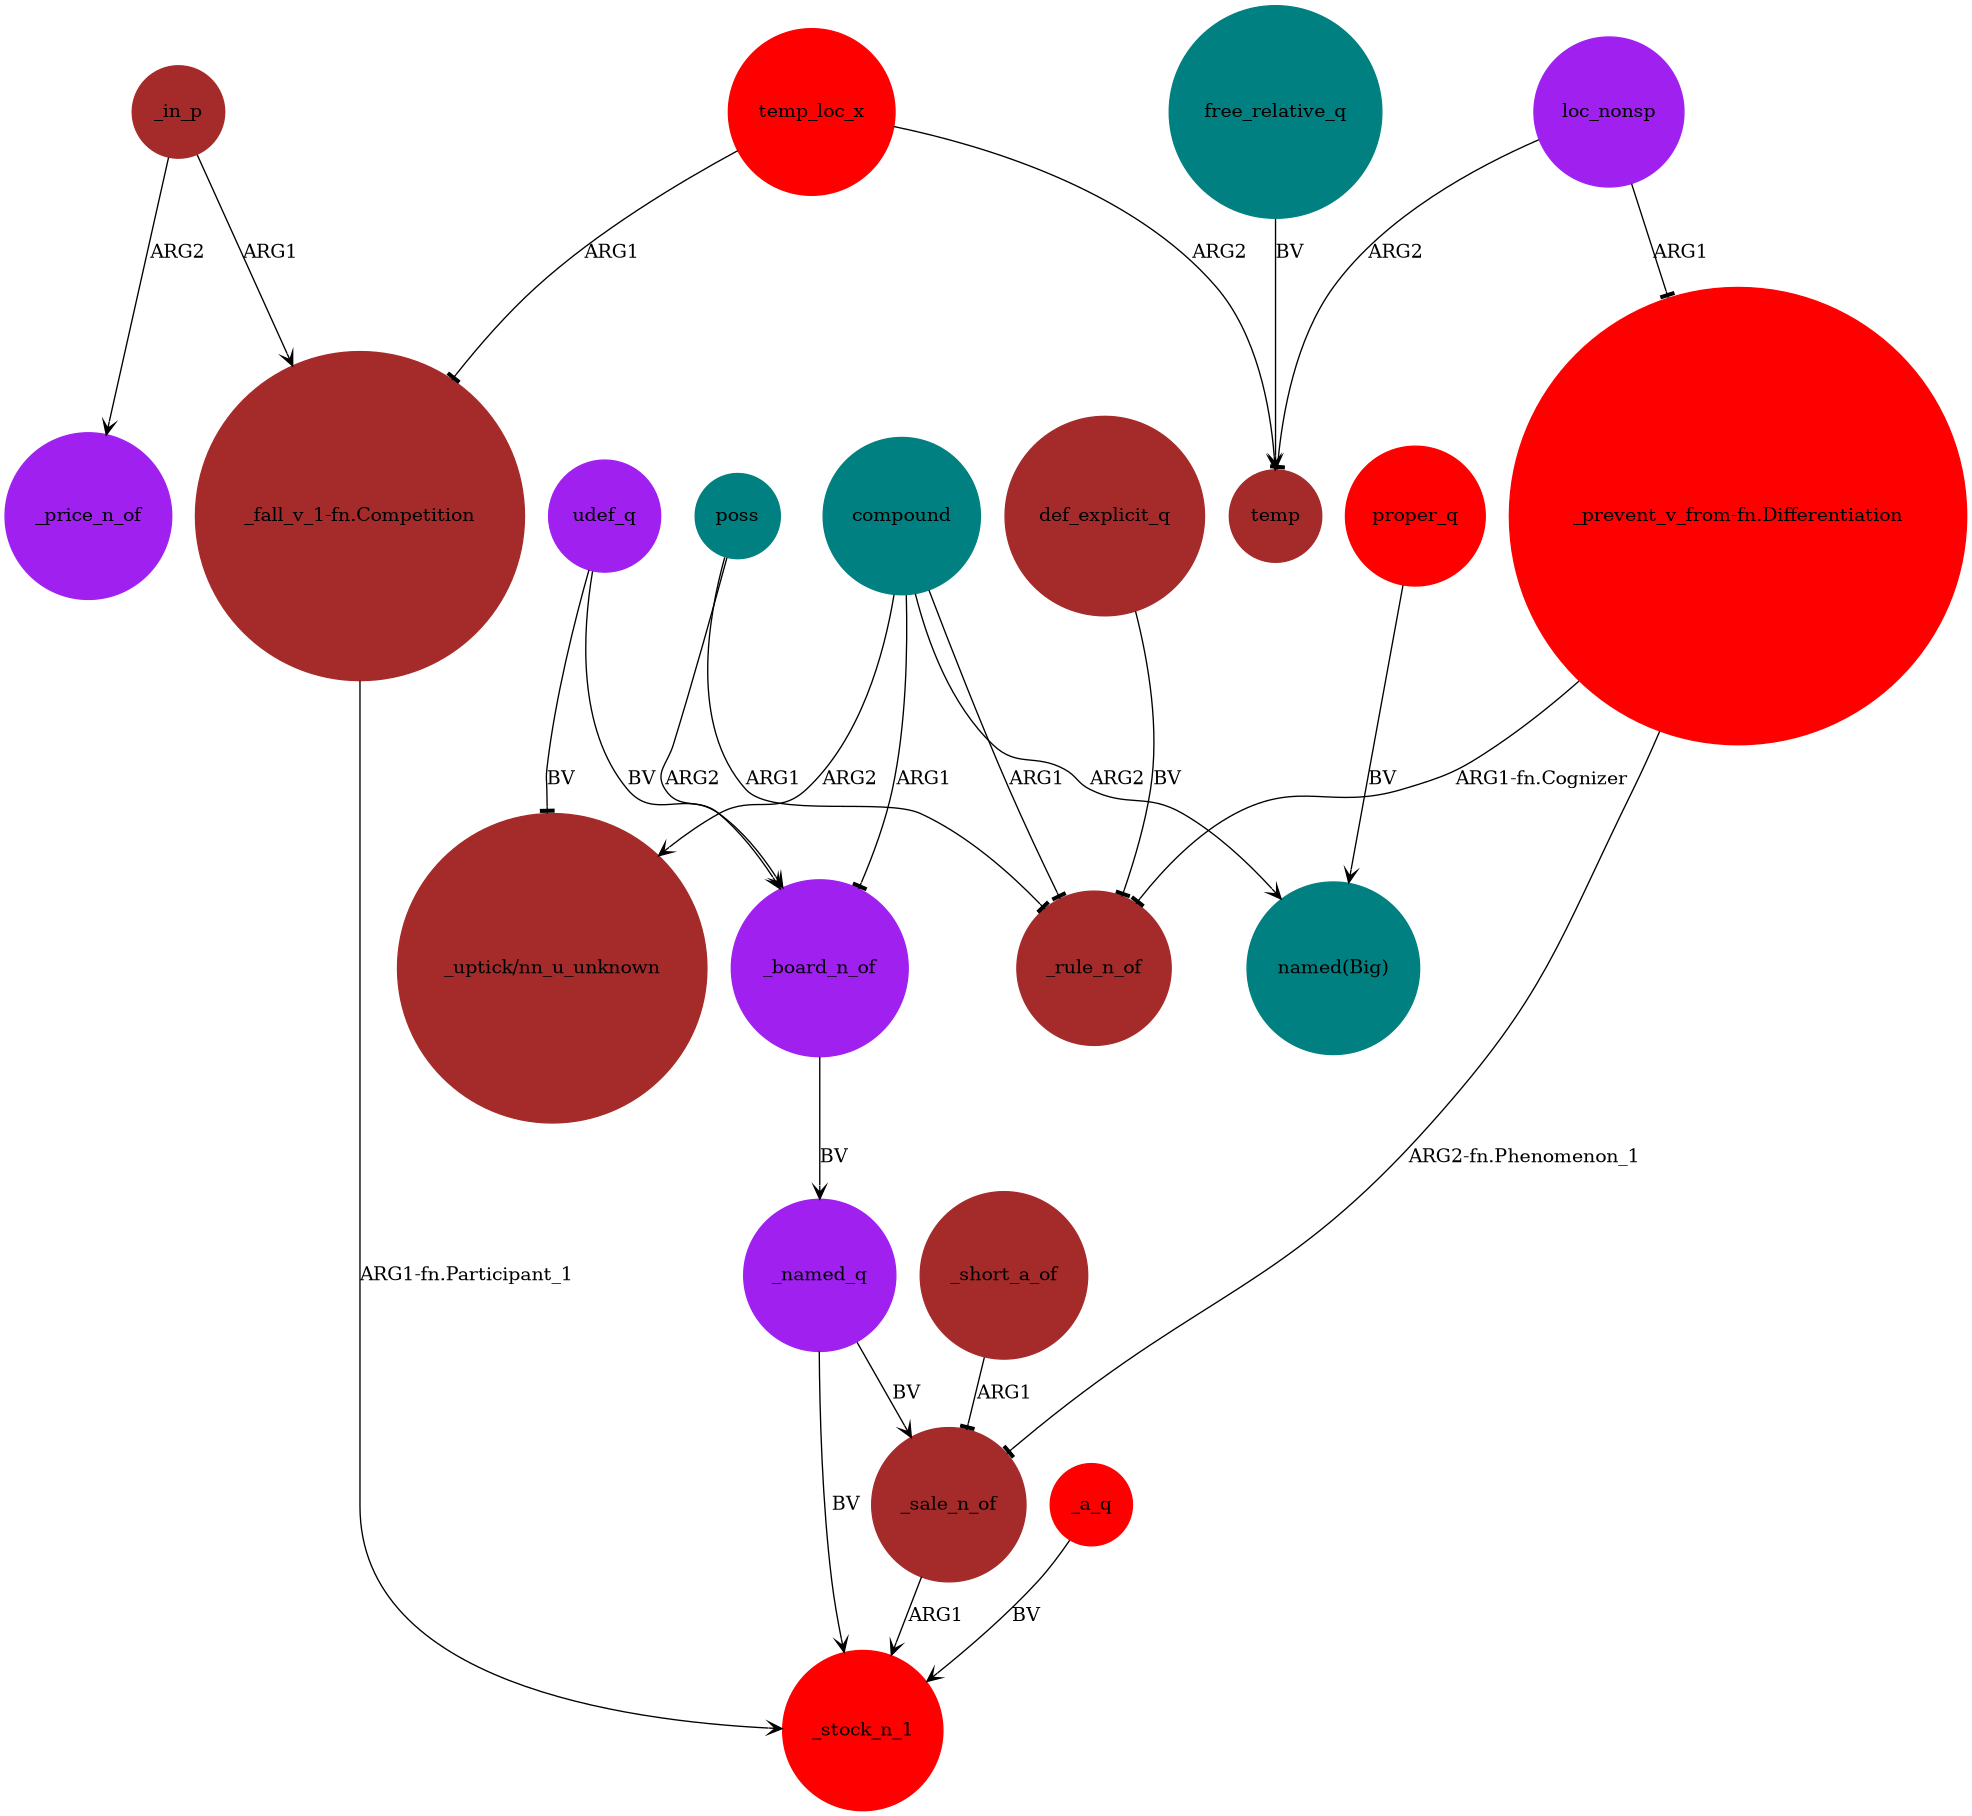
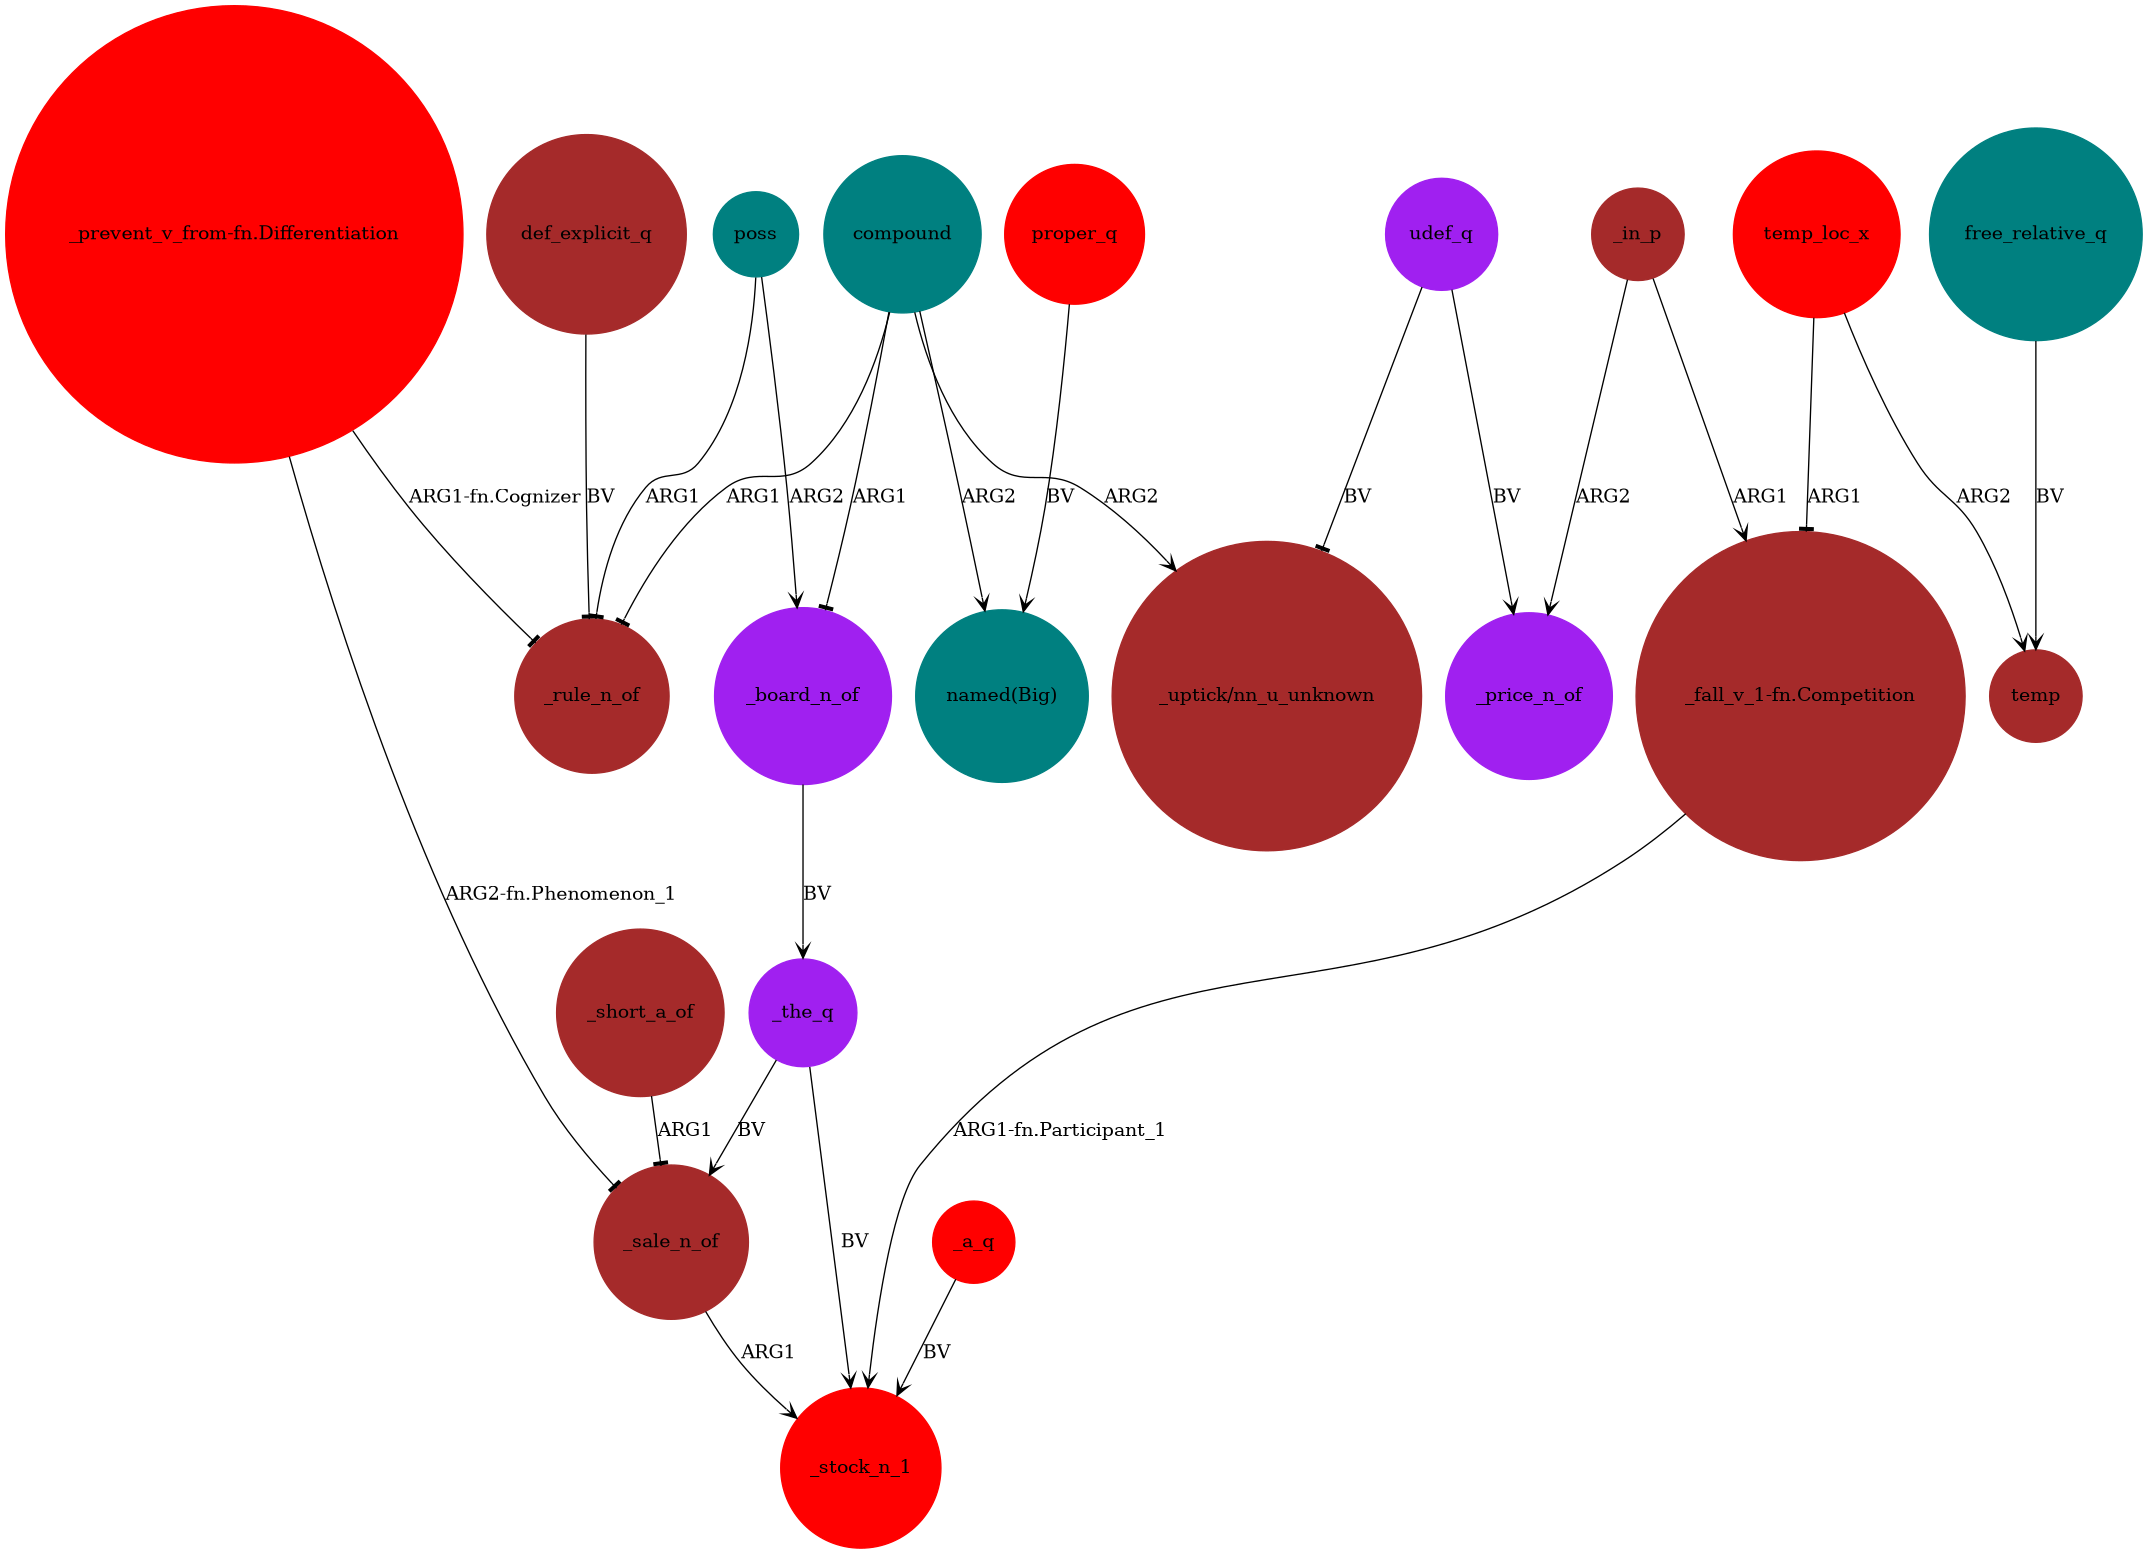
(1609, 112) -> none
(615, 771) -> (1482, 445)
(820, 1275) -> (803, 1013)
